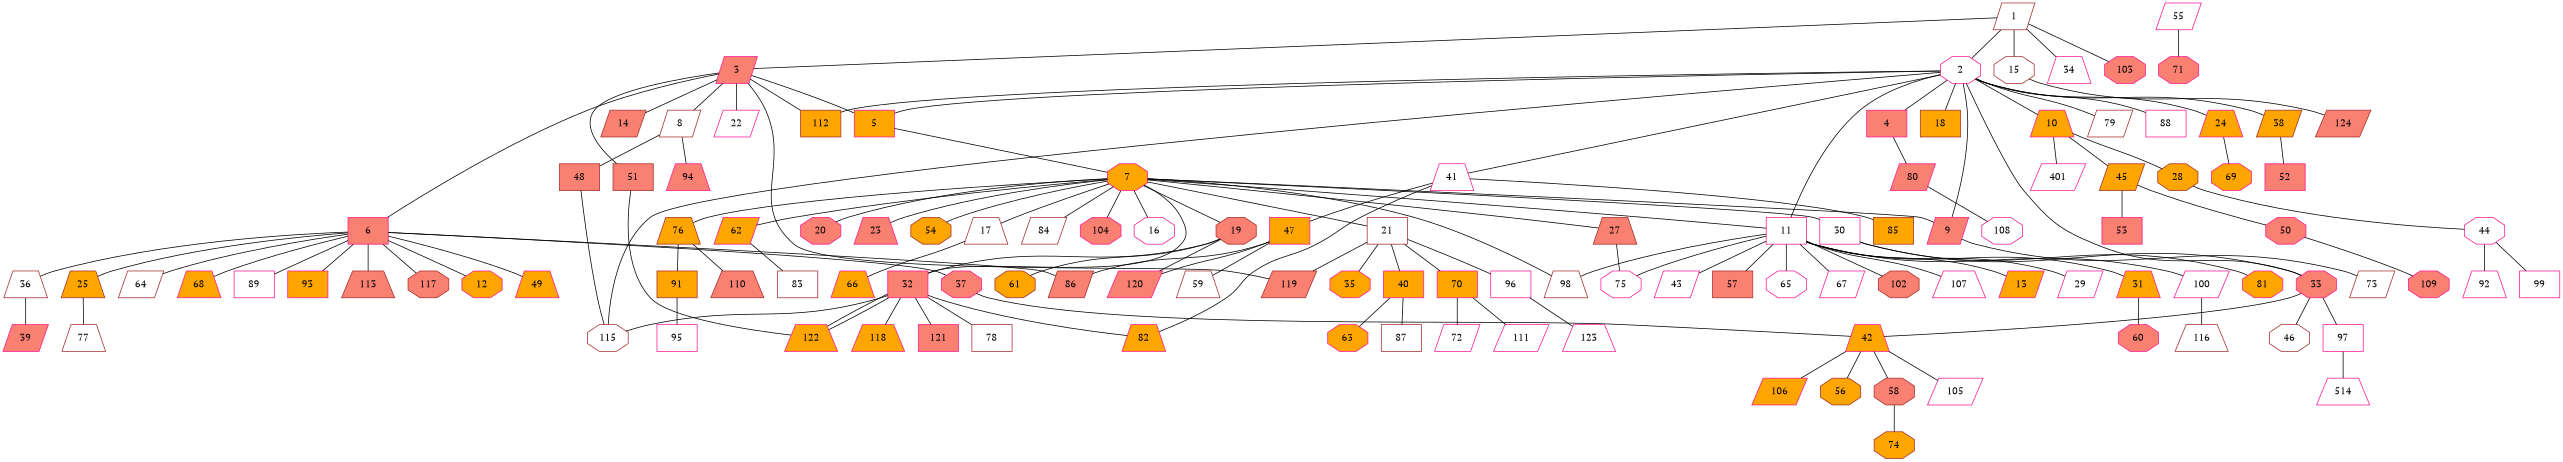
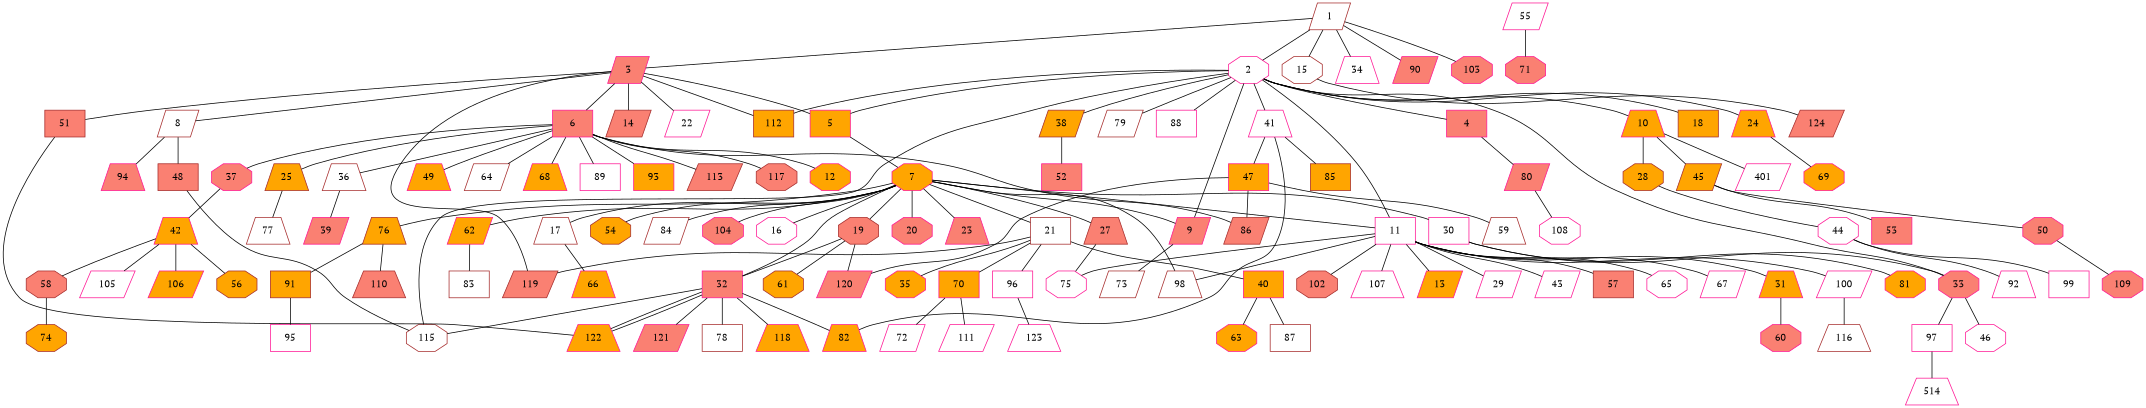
none -> (1415, 70)
(368, 284) -> (715, 177)
(2094, 323) -> none
(938, 338) -> (661, 338)
(2290, 338) -> (1986, 338)
